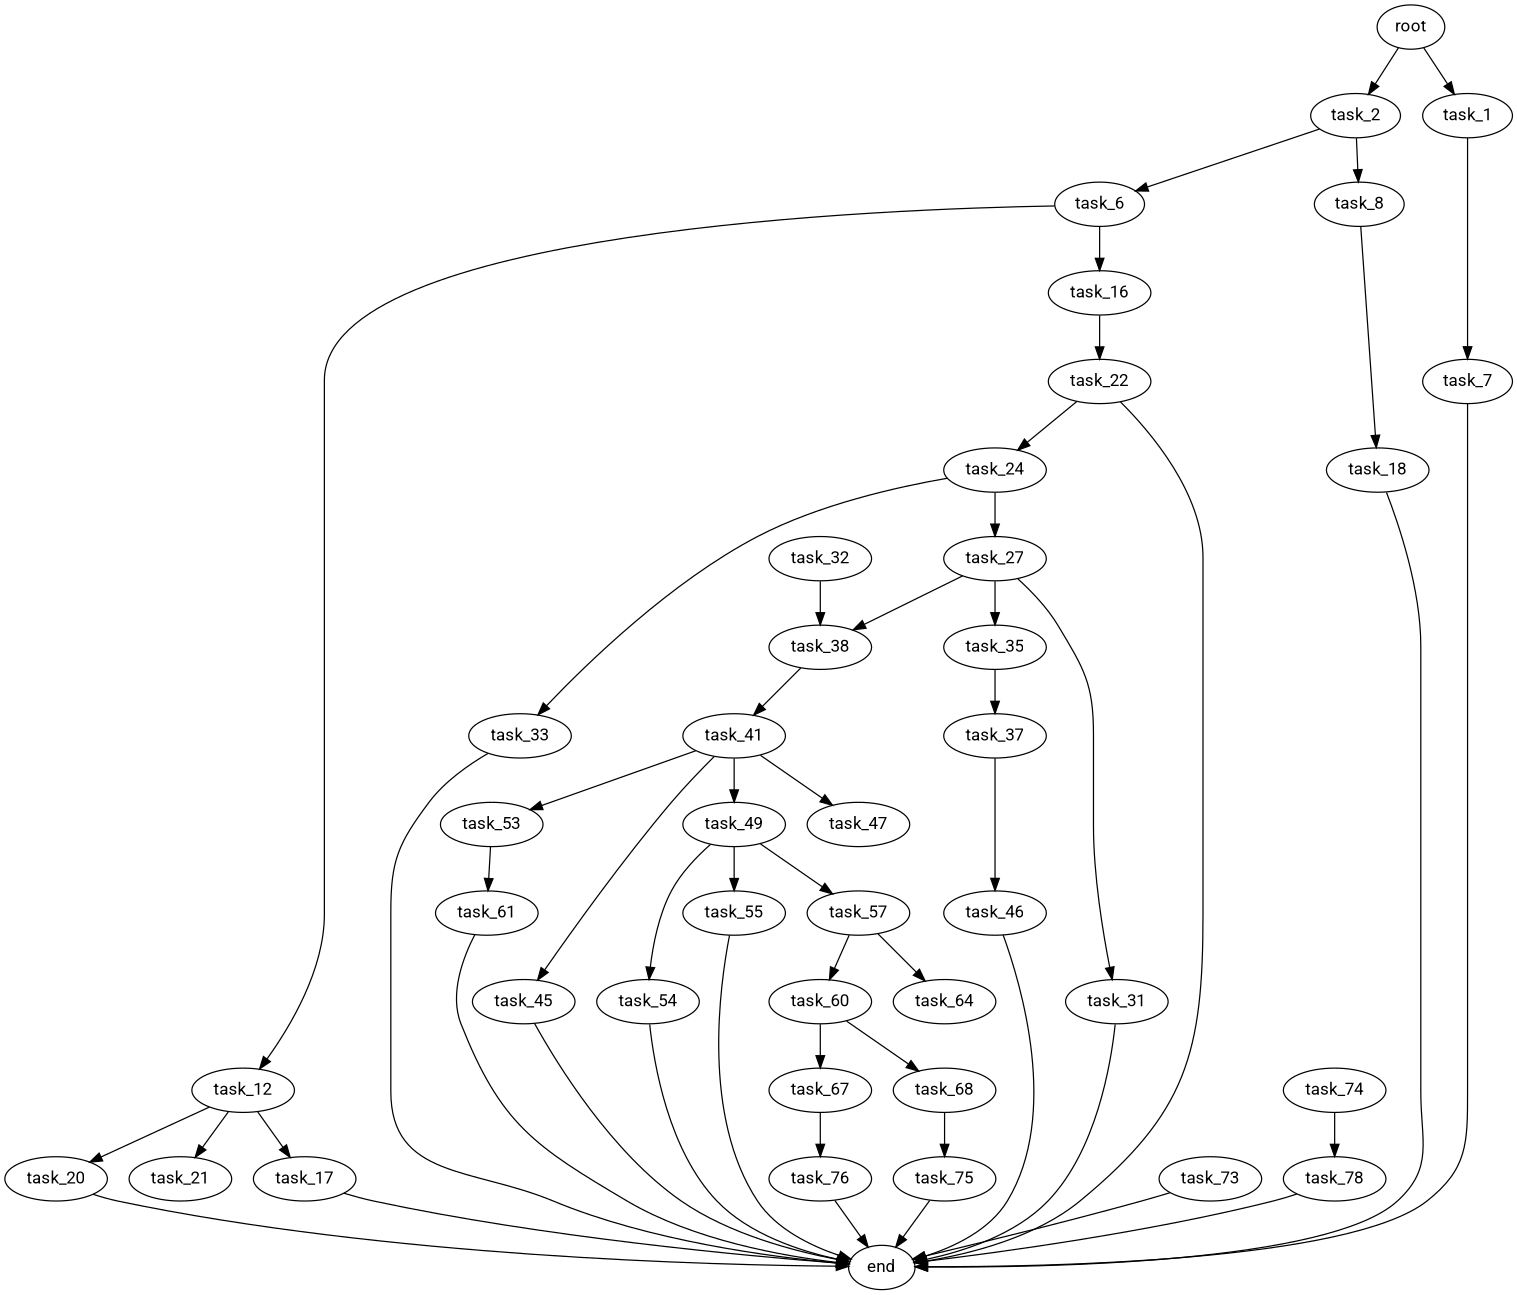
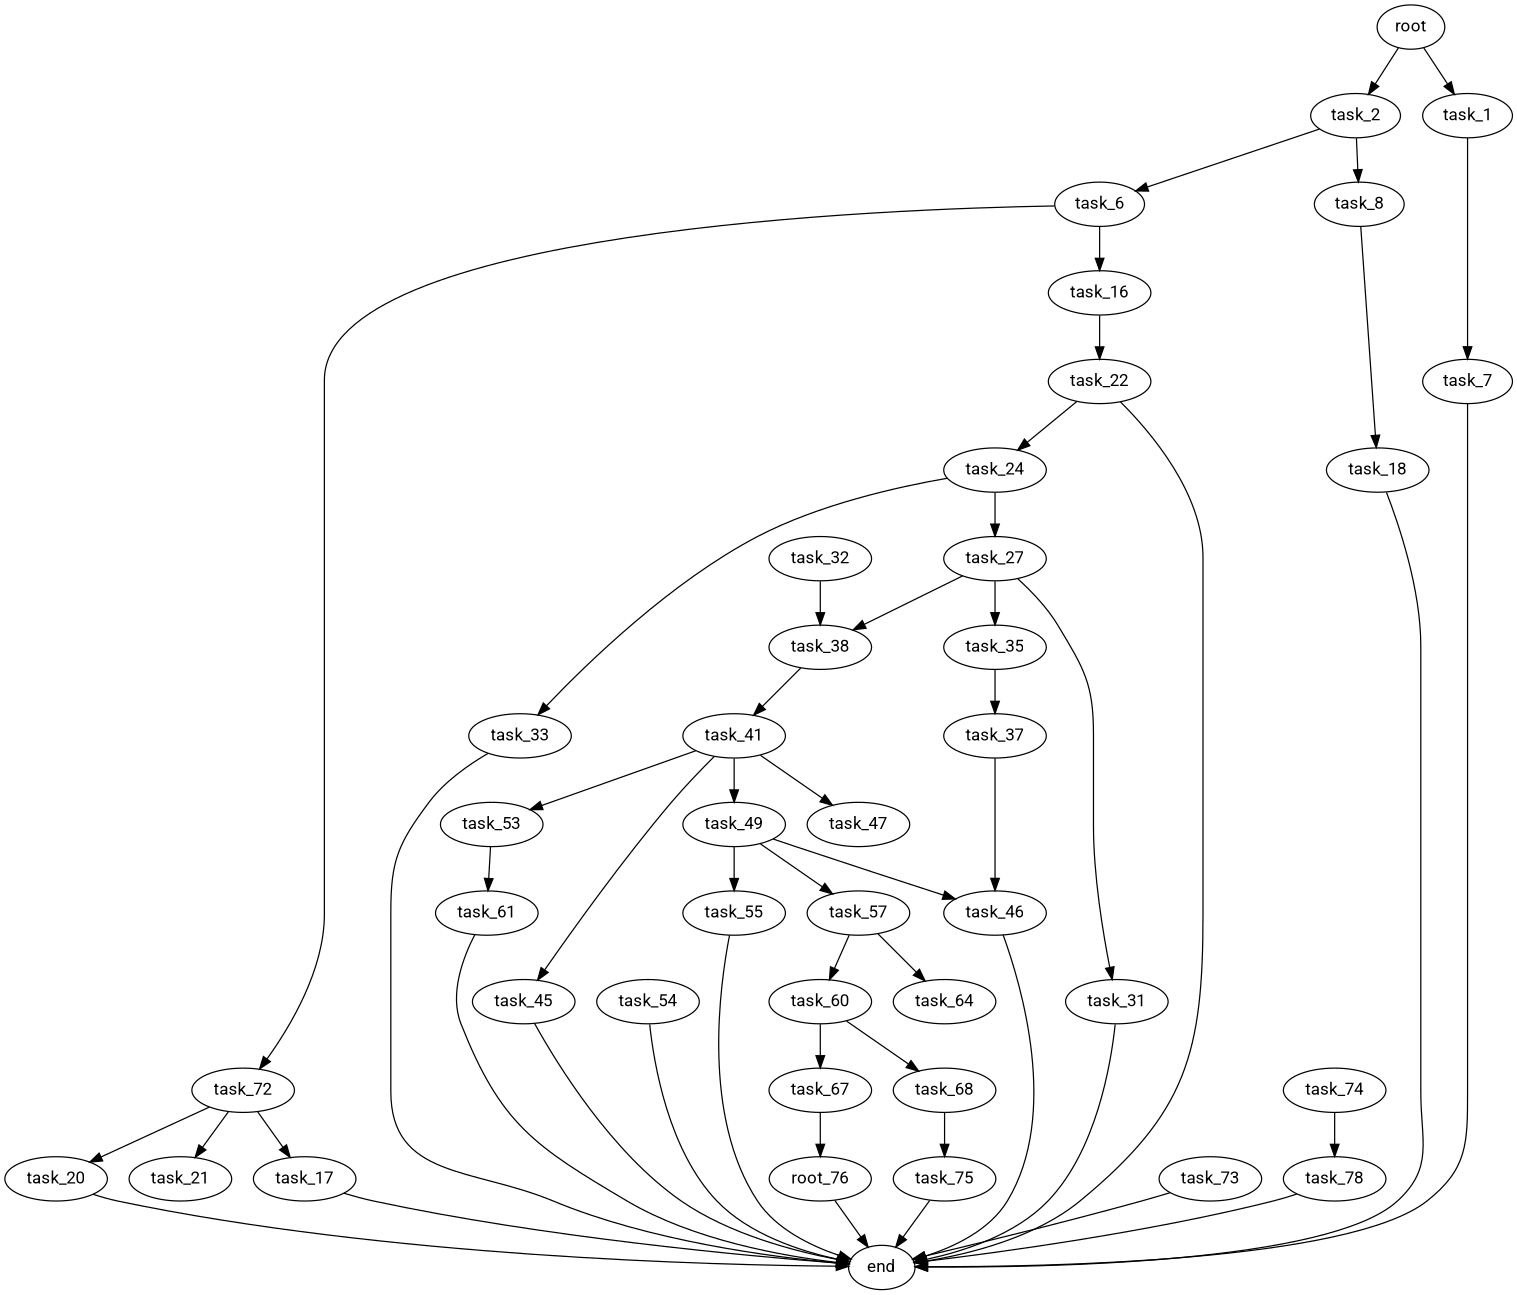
(667, 899) -> (858, 867)
(243, 1090) -> (243, 1090)
(820, 1179) -> (820, 1179)
